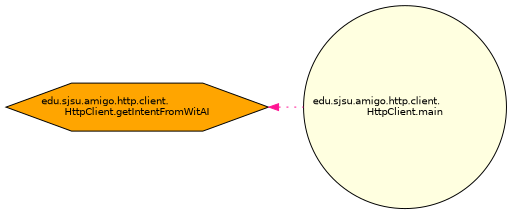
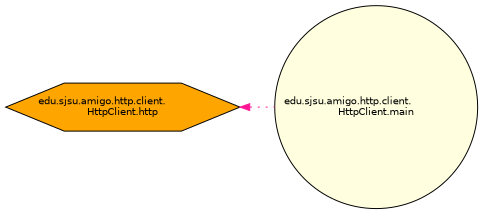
(137, 107) -> (123, 107)
